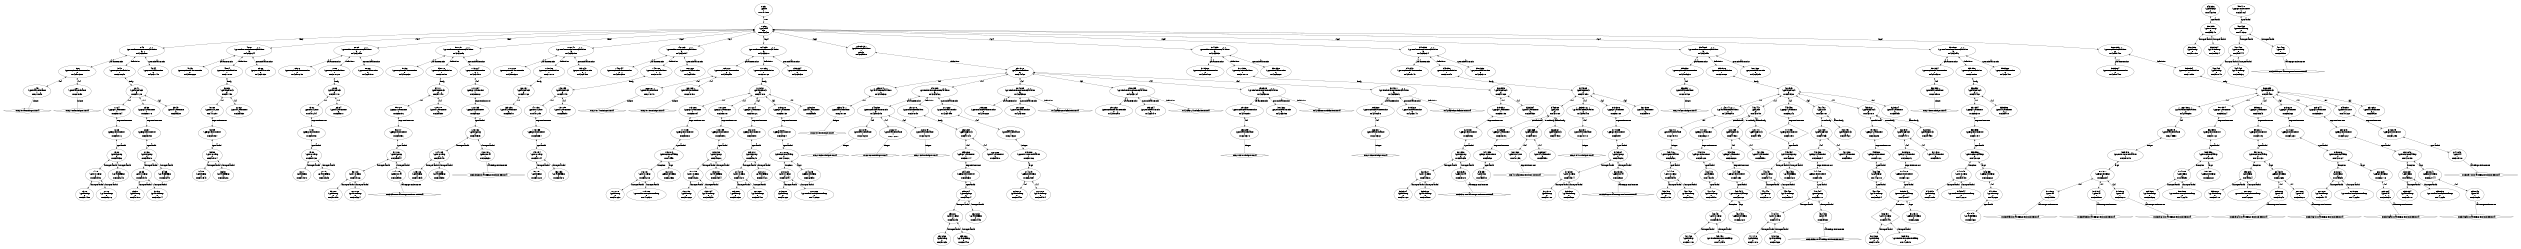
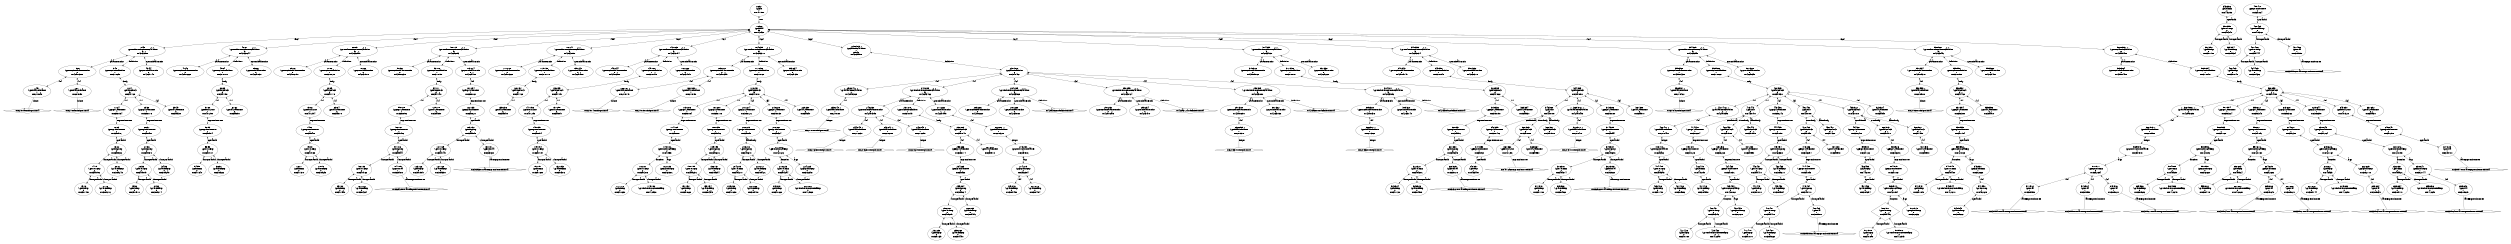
(1789, 133) -> (1777, 130)
(1919, 144) -> (1921, 140)
(756, 146) -> (751, 140)
